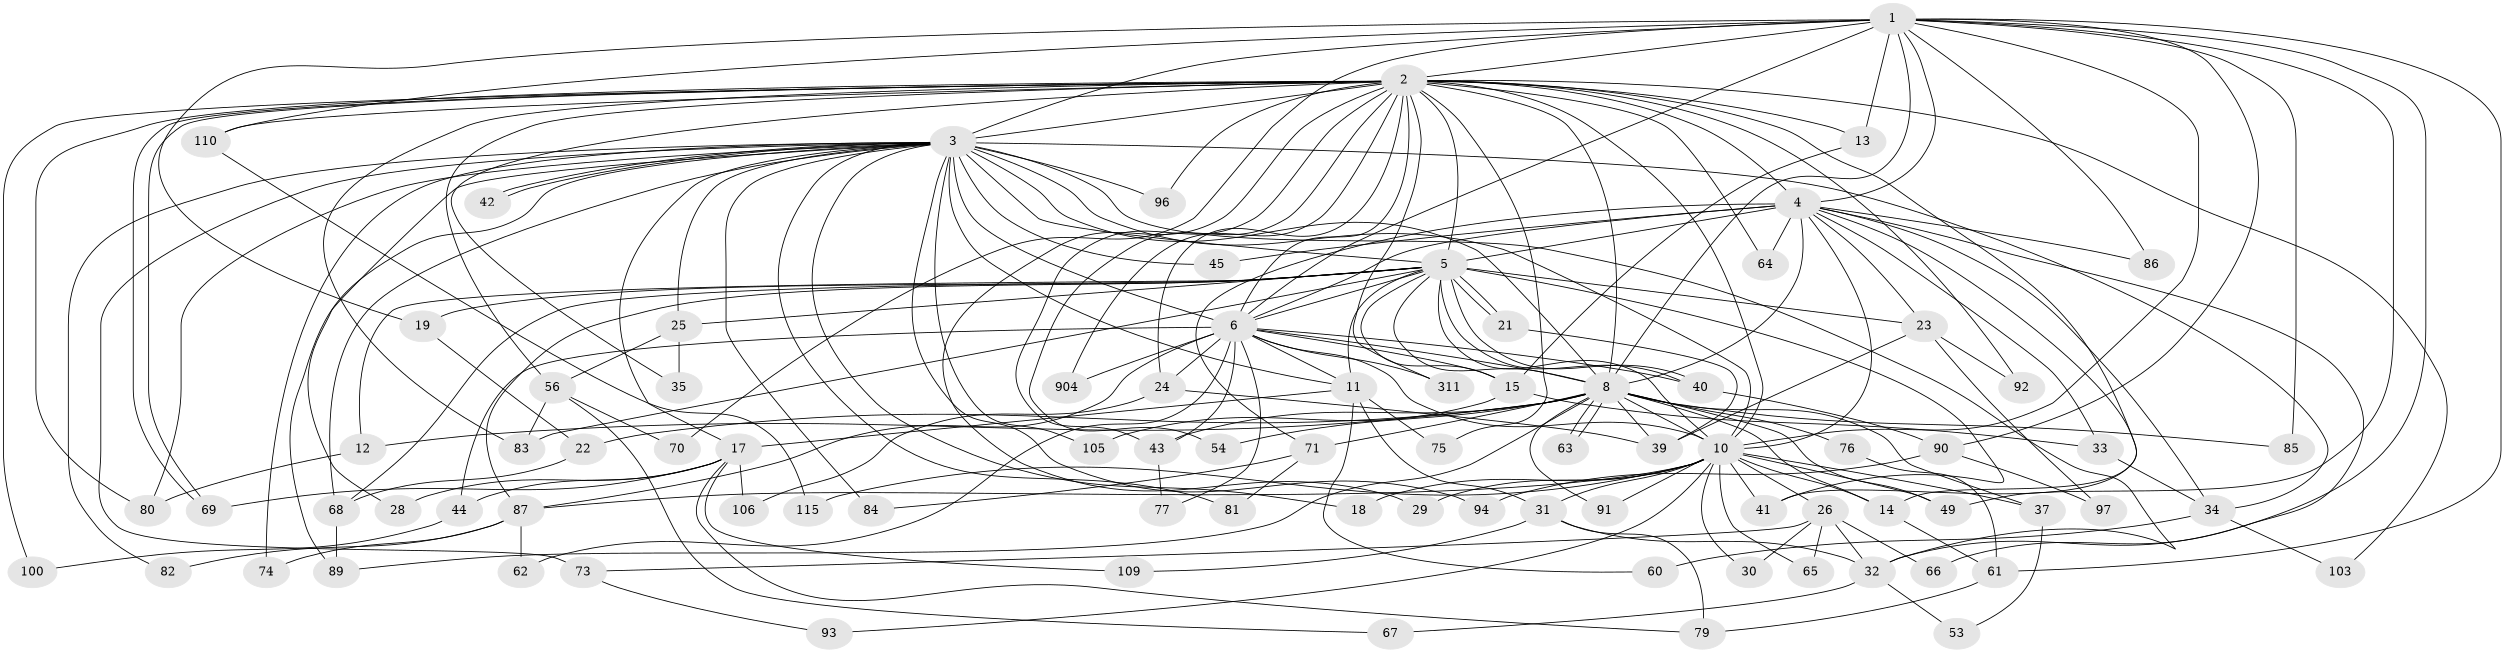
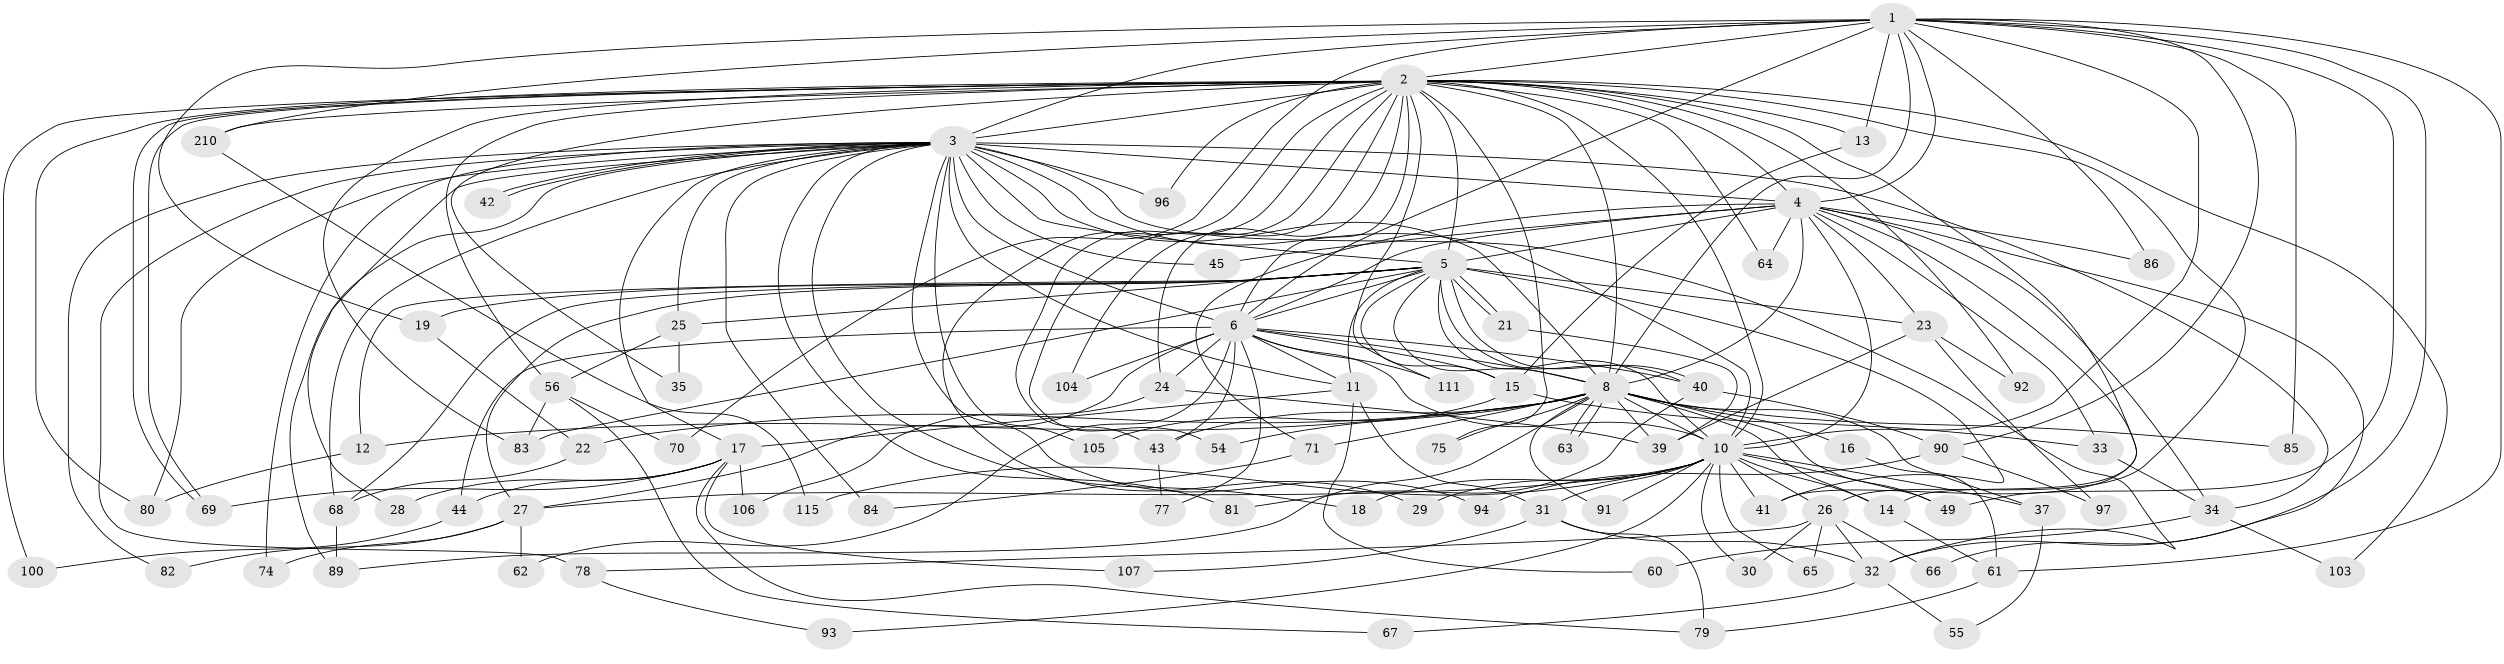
(206, 142) -> (206, 142)
none -> (1376, 173)
none -> (2107, 176)
(1067, 388) -> (1067, 388)
(1450, 388) -> (1450, 388)
(1406, 425) -> (1543, 413)
(1848, 449) -> (1848, 449)
(1278, 476) -> (1572, 475)
(521, 511) -> (521, 511)
(583, 572) -> (583, 572)
(1129, 572) -> (1129, 572)
(1957, 634) -> (1957, 634)
